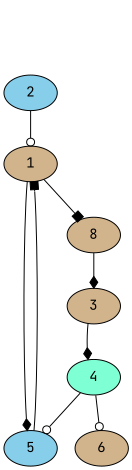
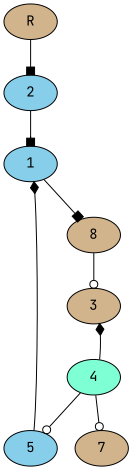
none -> (31, 22)
(31, 125) -> (31, 125)
(31, 164) -> (31, 164)
(94, 267) -> (94, 267)
(24, 300) -> none
(37, 311) -> (37, 311)
(87, 336) -> (100, 347)
(102, 448) -> (102, 448)
